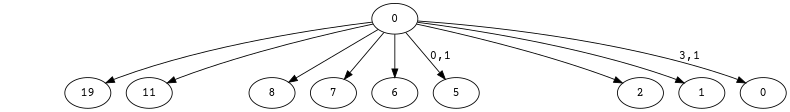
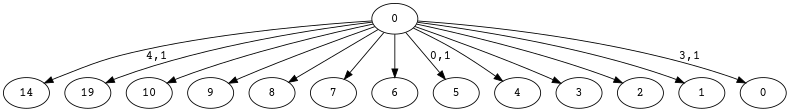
none -> (26, 93)
(149, 93) -> (149, 93)
none -> (211, 93)
none -> (518, 93)
none -> (579, 93)
